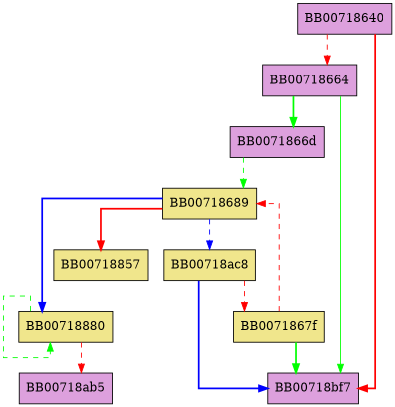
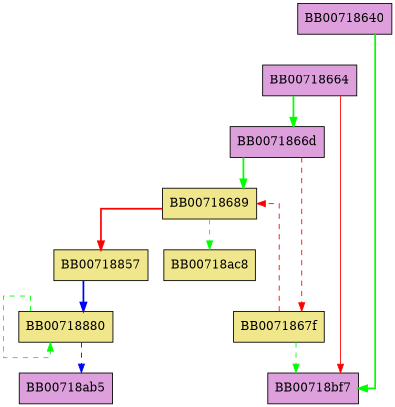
(327, 45) -> none
(243, 168) -> (243, 168)
(50, 198) -> (83, 292)
(375, 215) -> (375, 215)
(210, 230) -> (210, 230)
(341, 230) -> (341, 230)
(244, 292) -> (302, 230)
(81, 353) -> (81, 353)
(296, 353) -> (296, 353)
(199, 365) -> none
